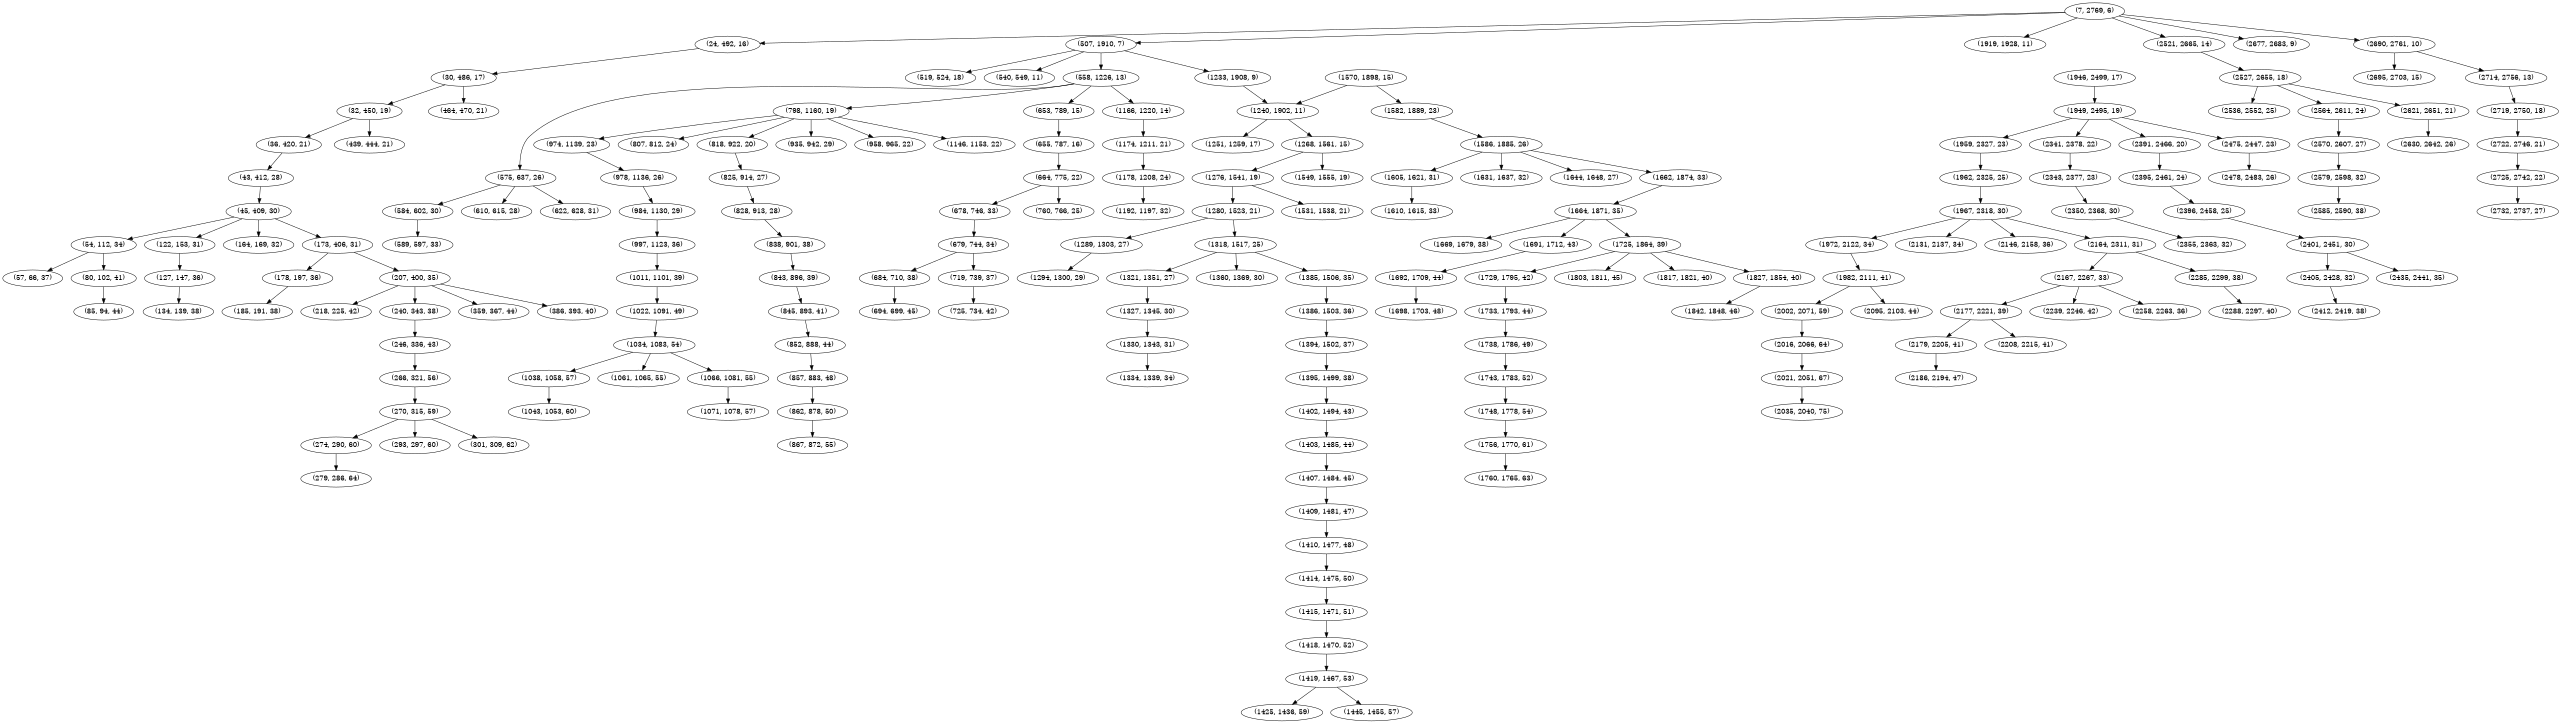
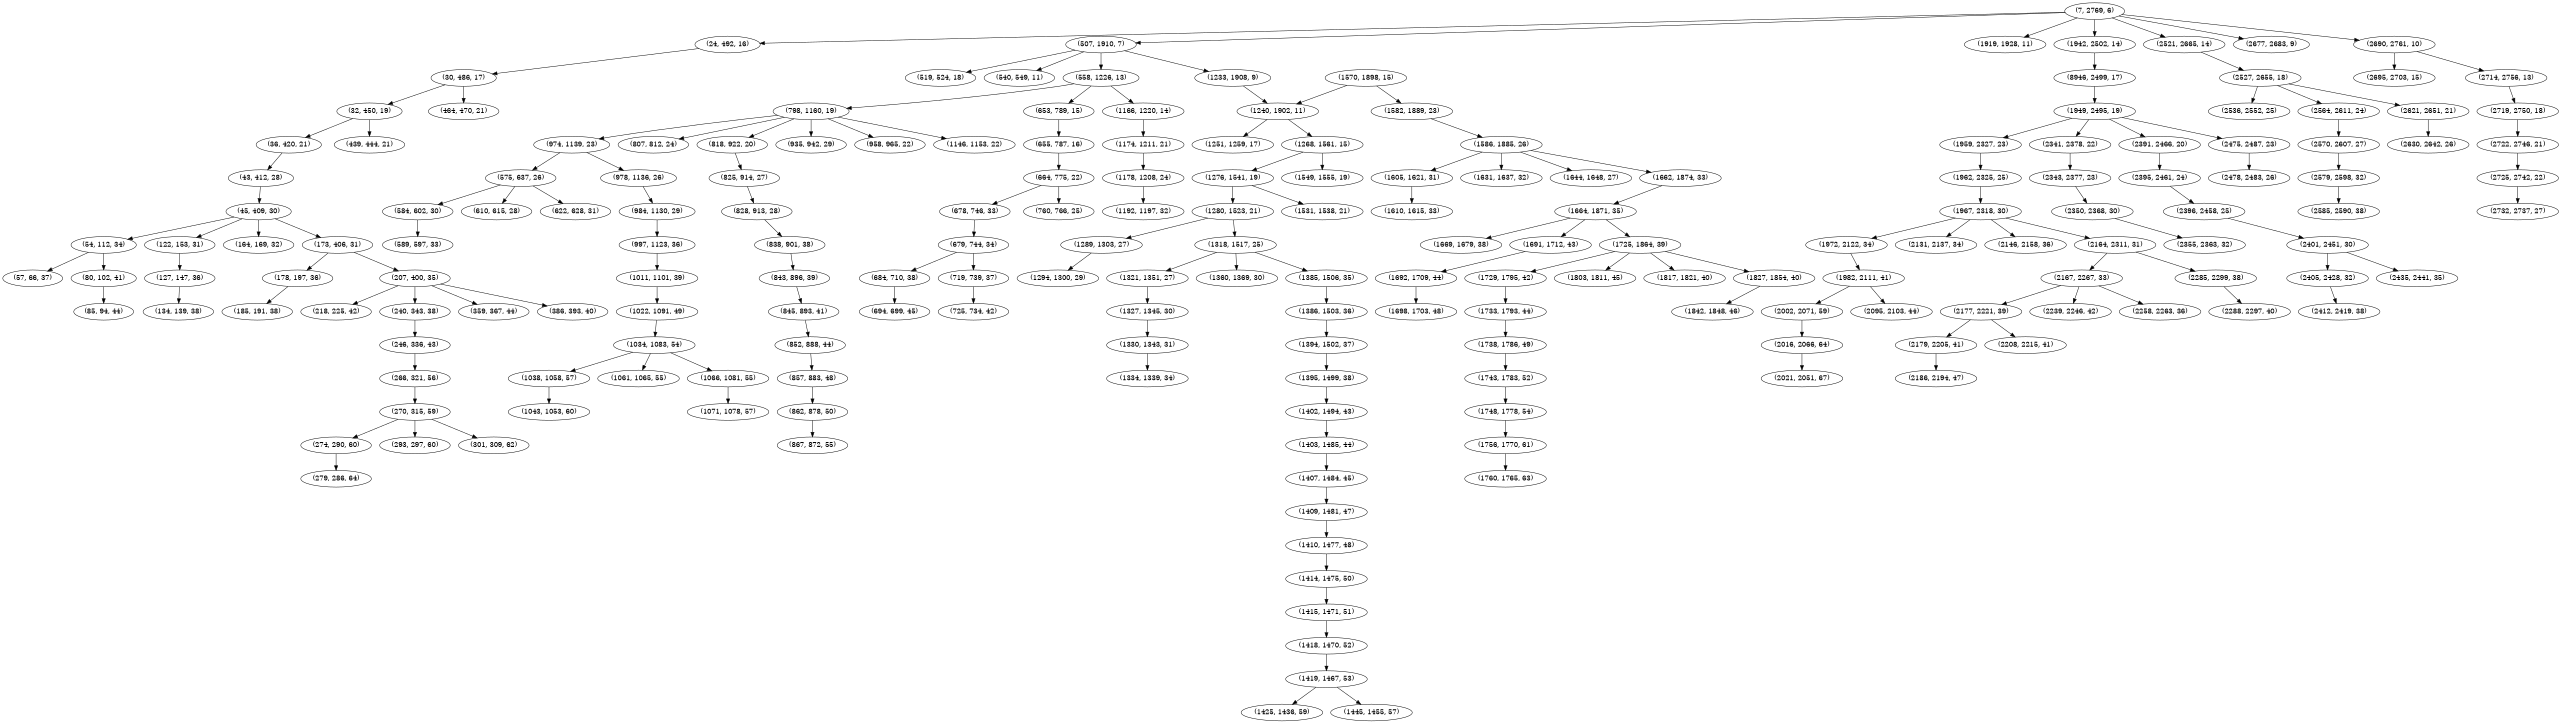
none -> (2095, 45)
(2095, 78) -> (2095, 78)
(782, 87) -> (548, 160)
(2249, 145) -> (2249, 145)
(1802, 412) -> none
